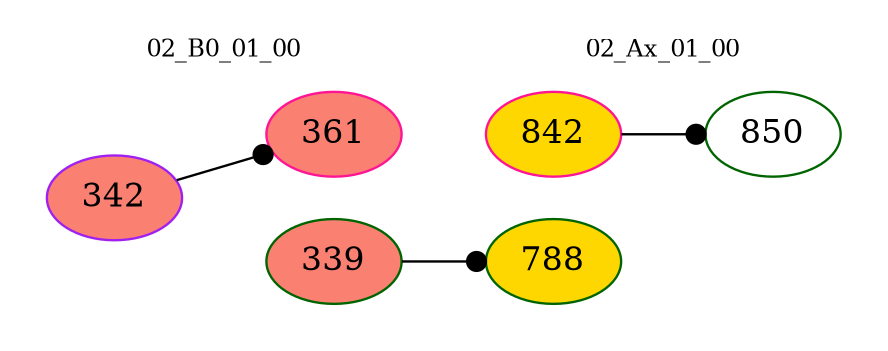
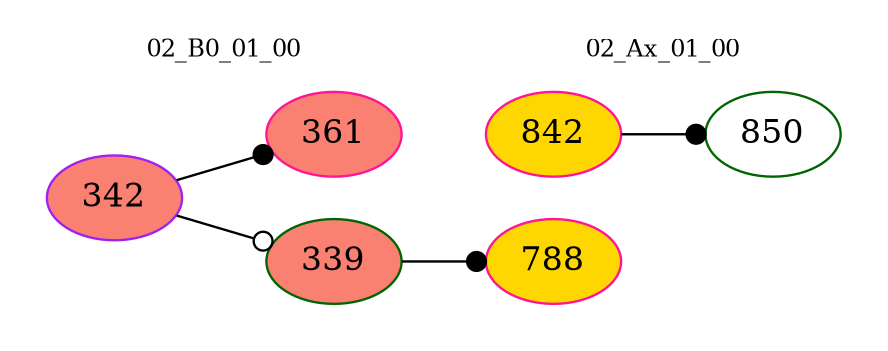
none -> (215, 227)
(554, 261) -> (554, 261)
